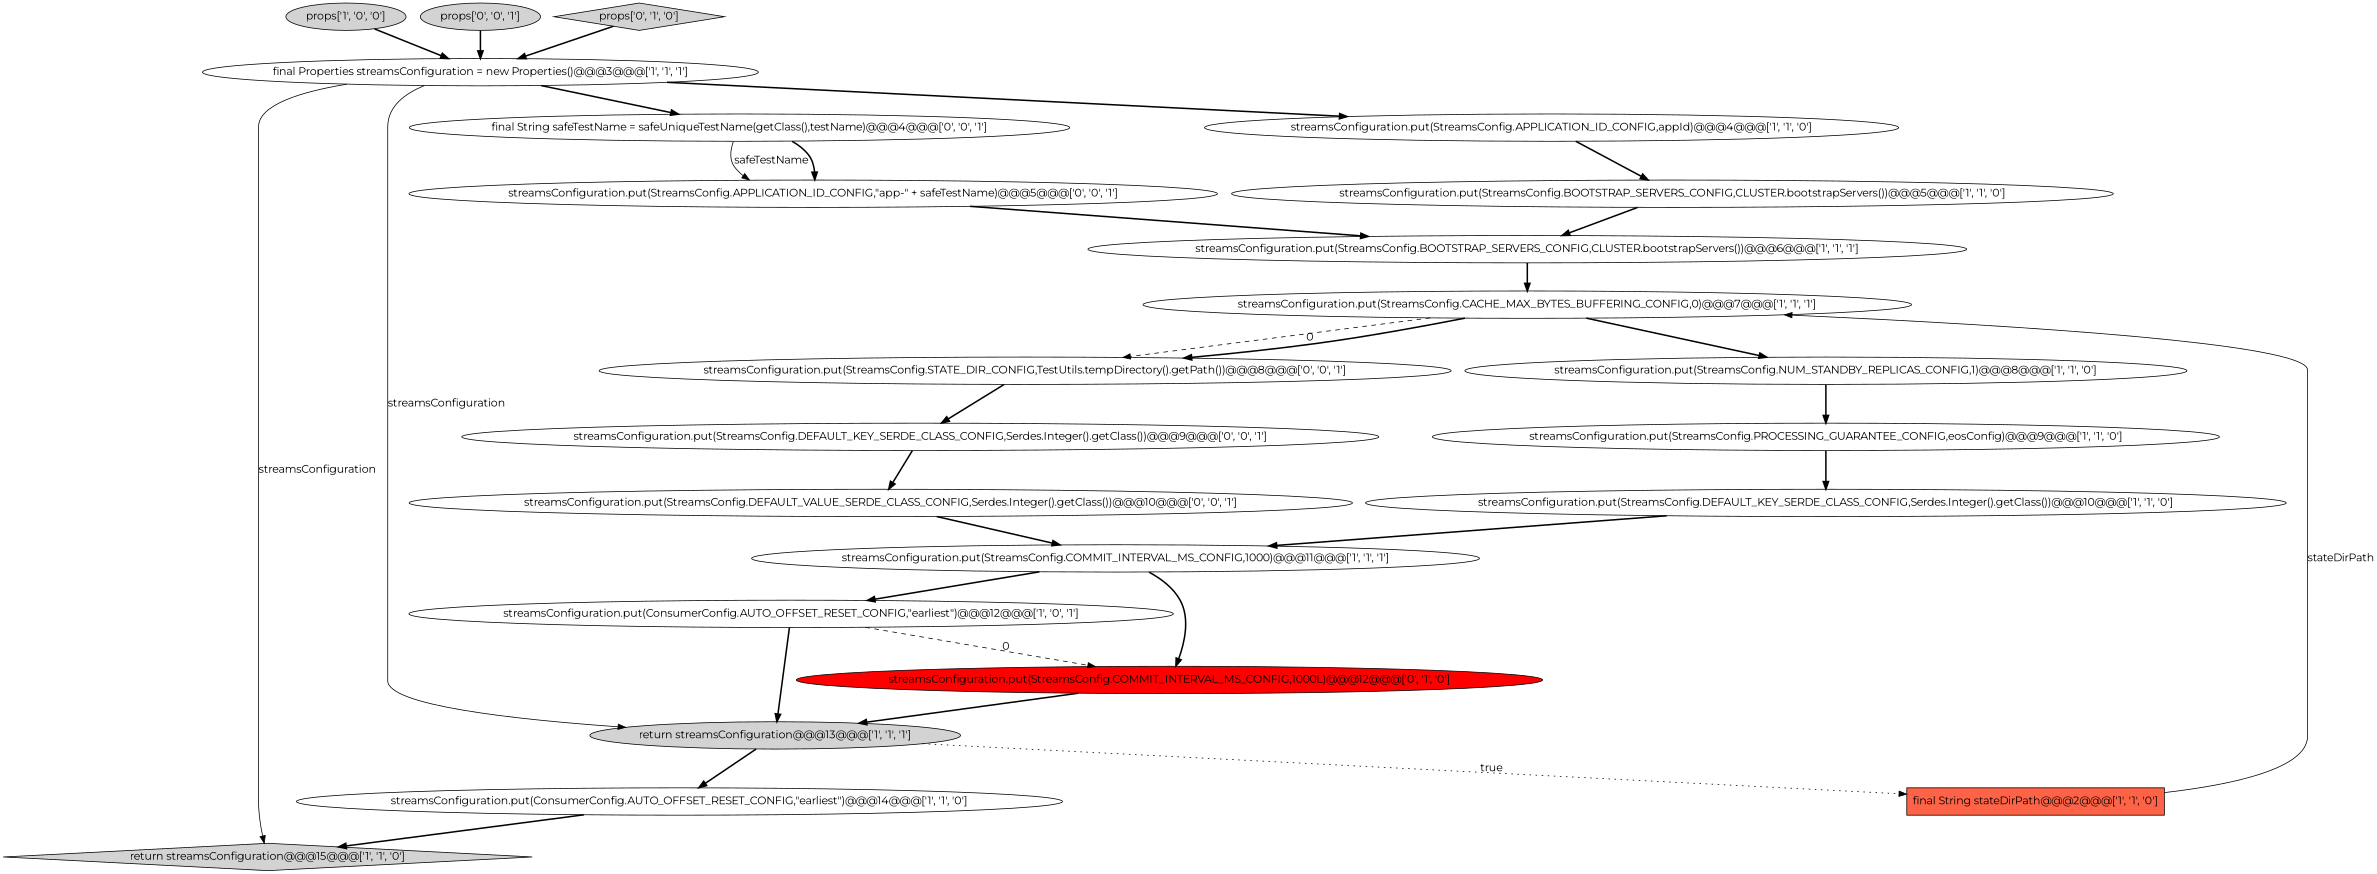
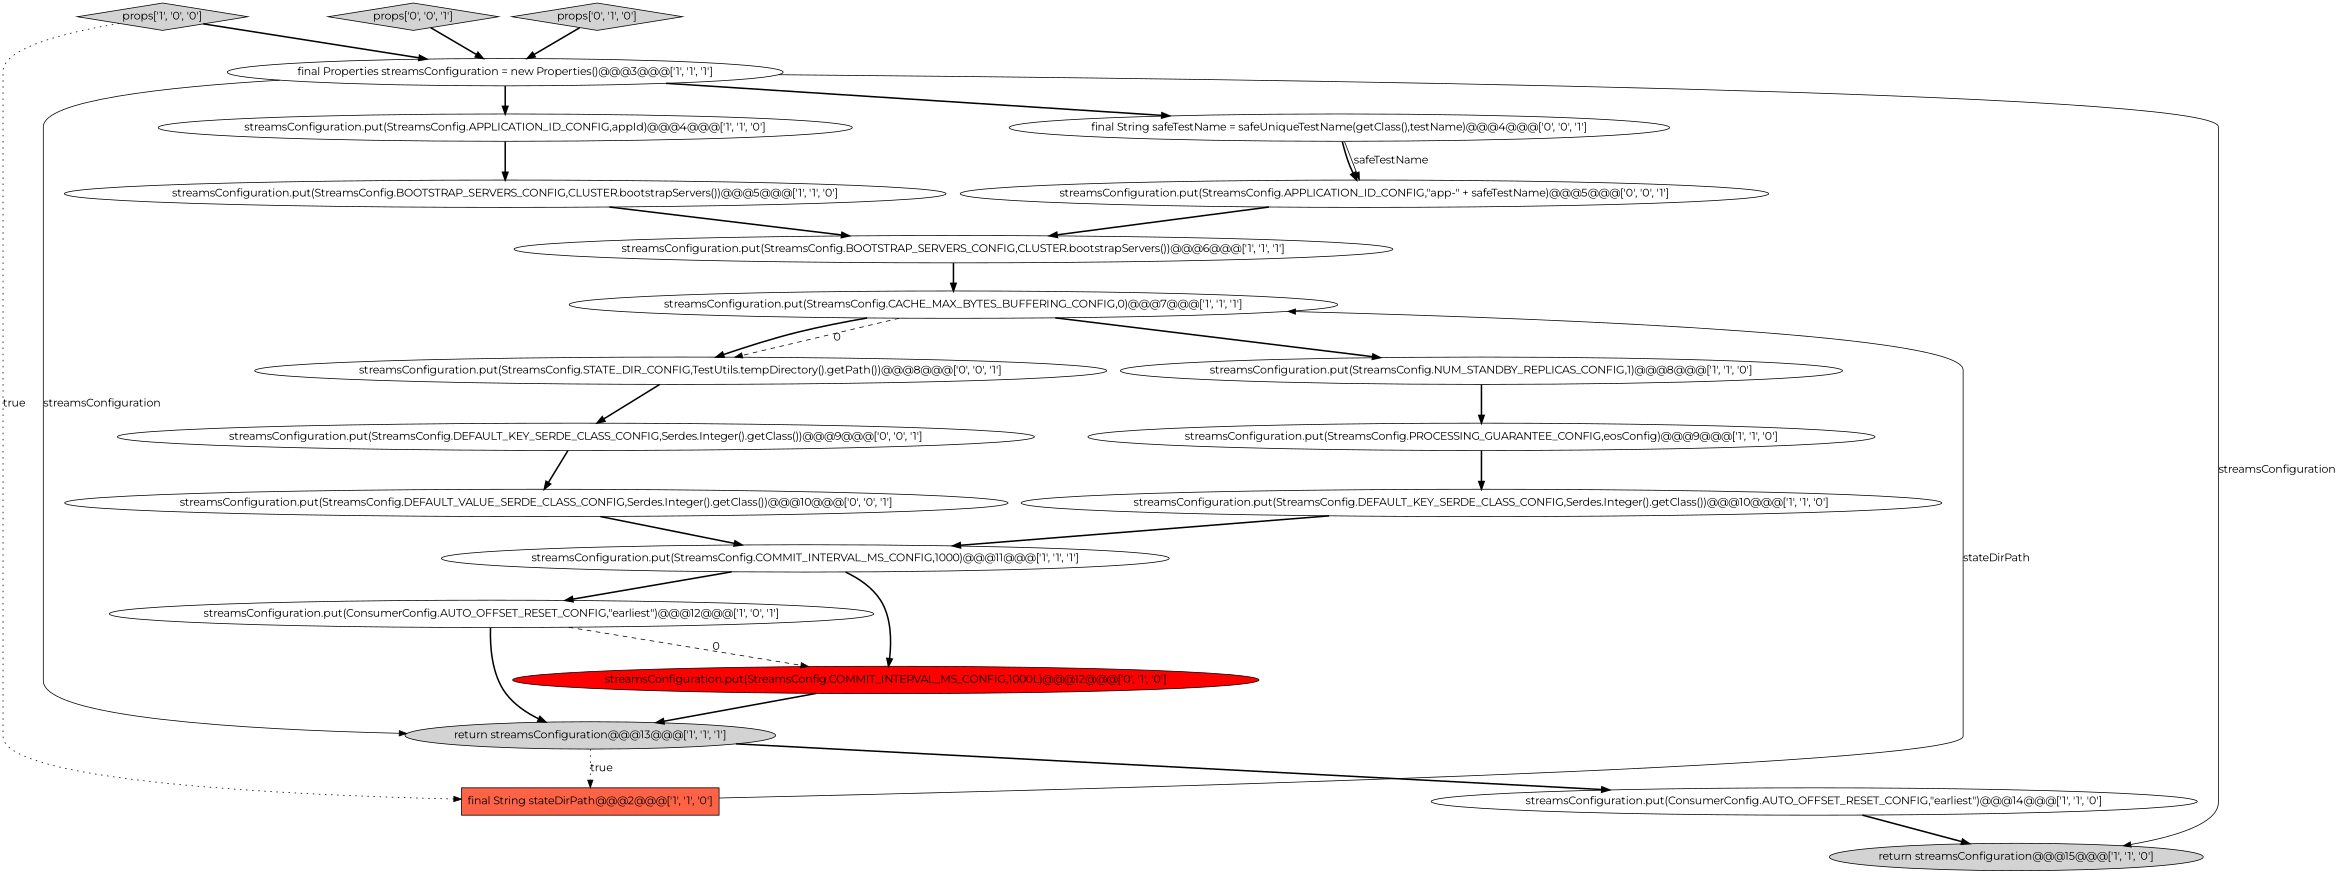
(346, 17) -> (163, 17)
(480, 17) -> (413, 17)
none -> (3, 570)
(268, 857) -> (2016, 857)
